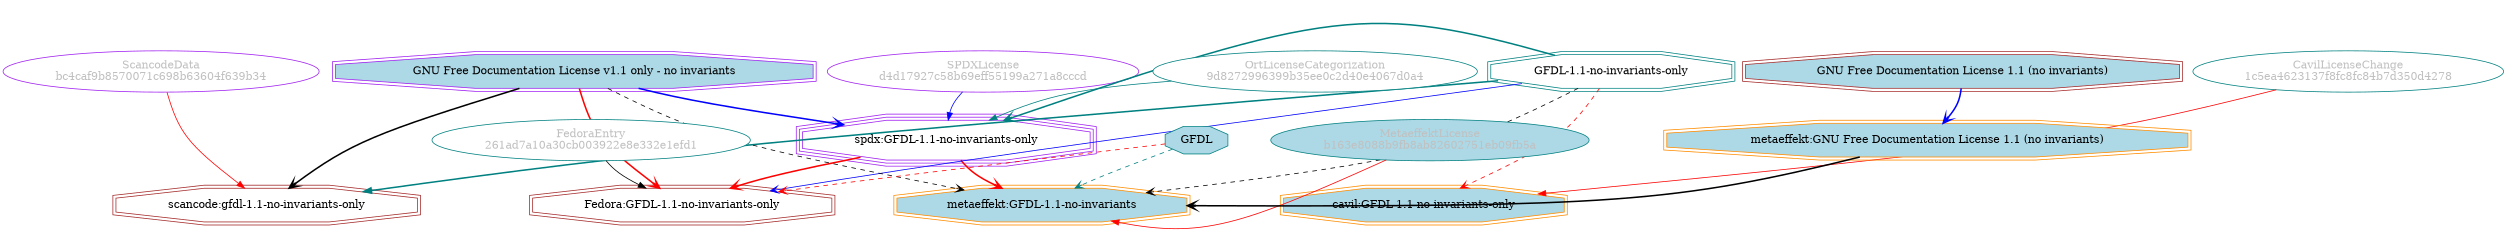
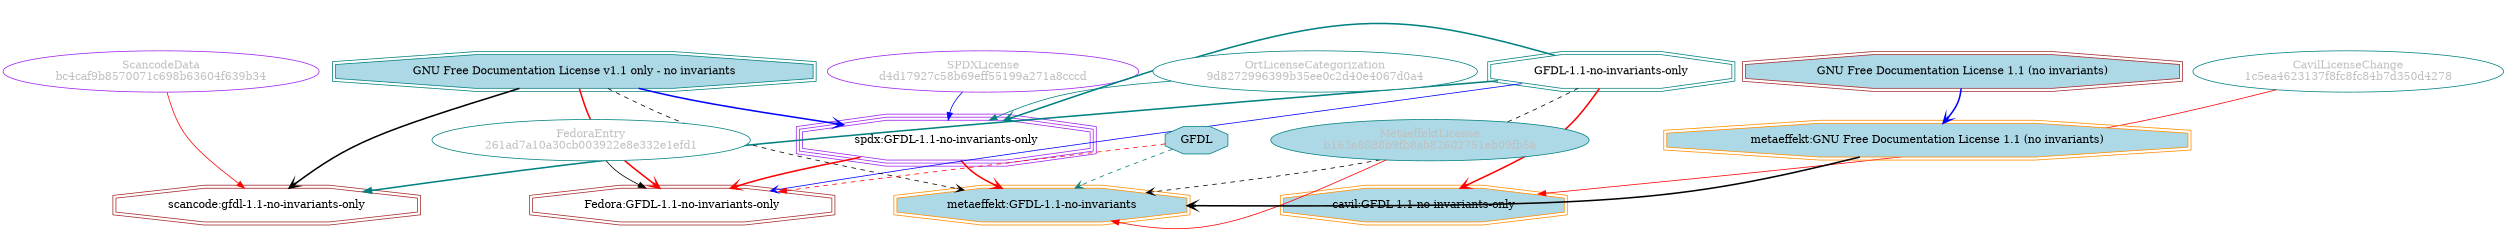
(574, 71) -> (574, 71)
(1541, 147) -> (1541, 147)
(976, 167) -> (976, 167)
